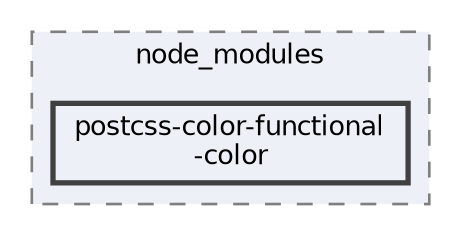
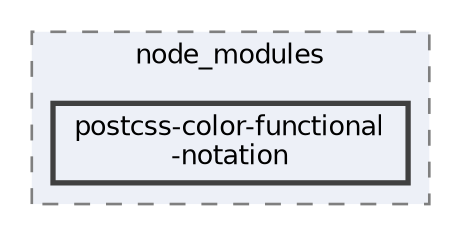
(231, 143) -> (231, 143)
